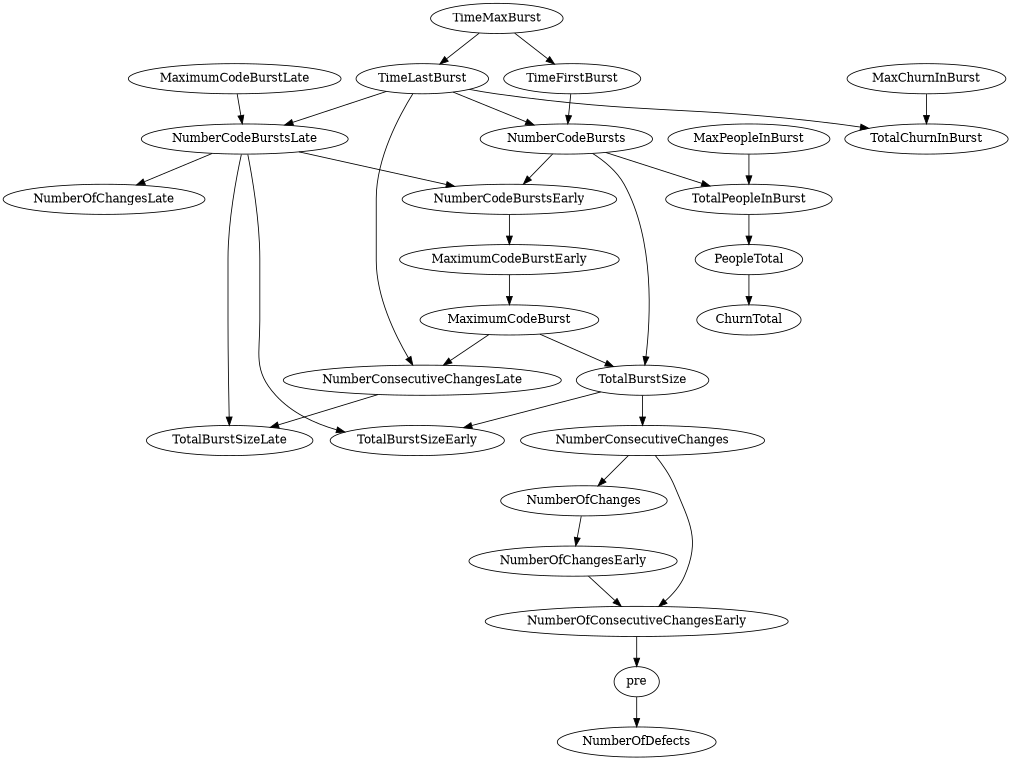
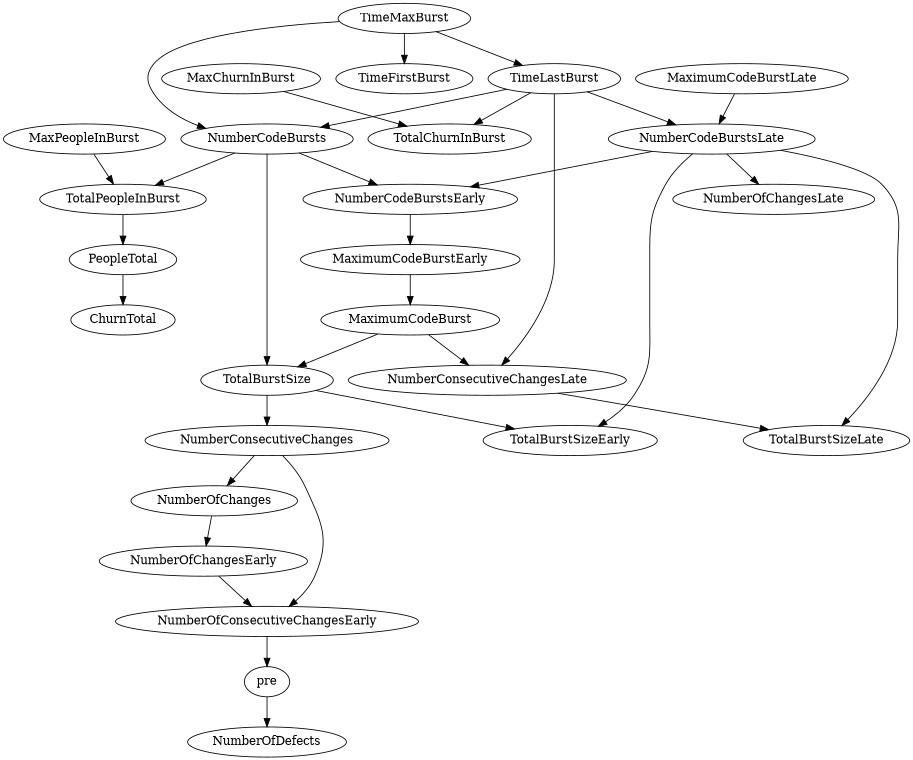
(569, 108) -> (200, 41)
